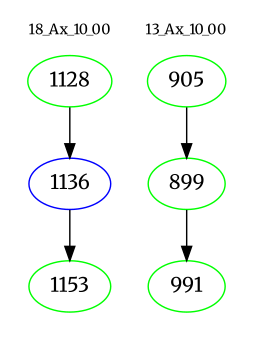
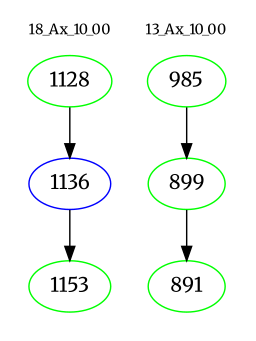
(187, 81) -> (187, 81)
(187, 286) -> (187, 286)
